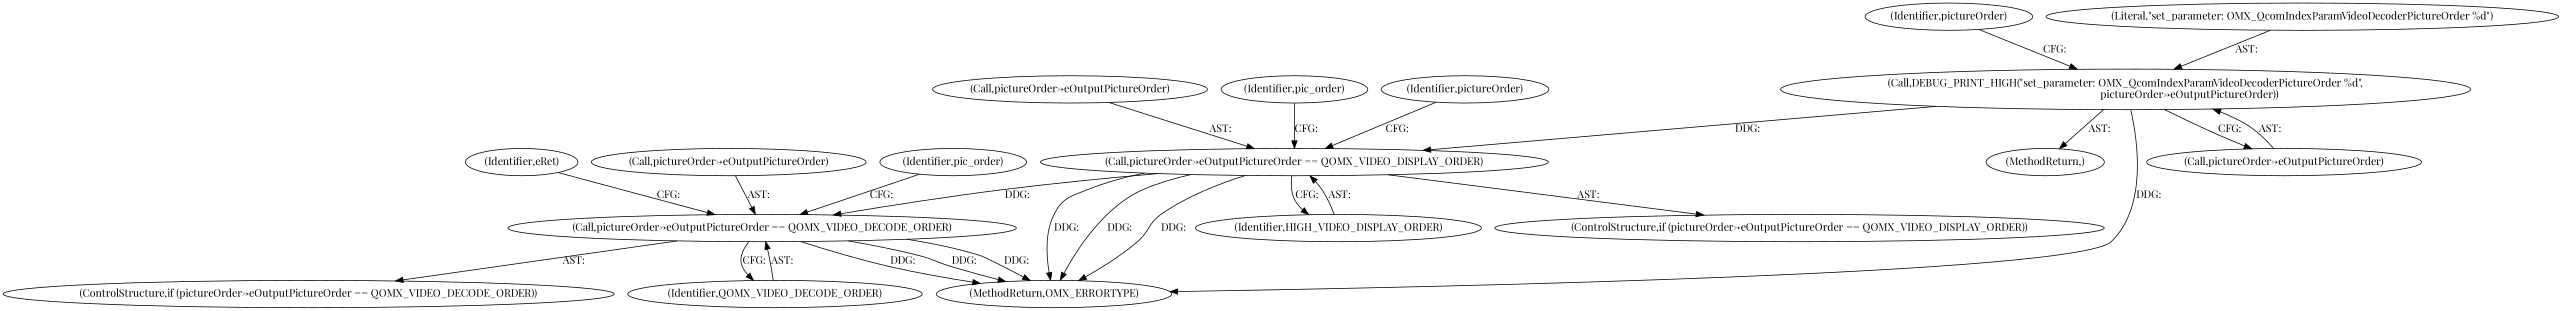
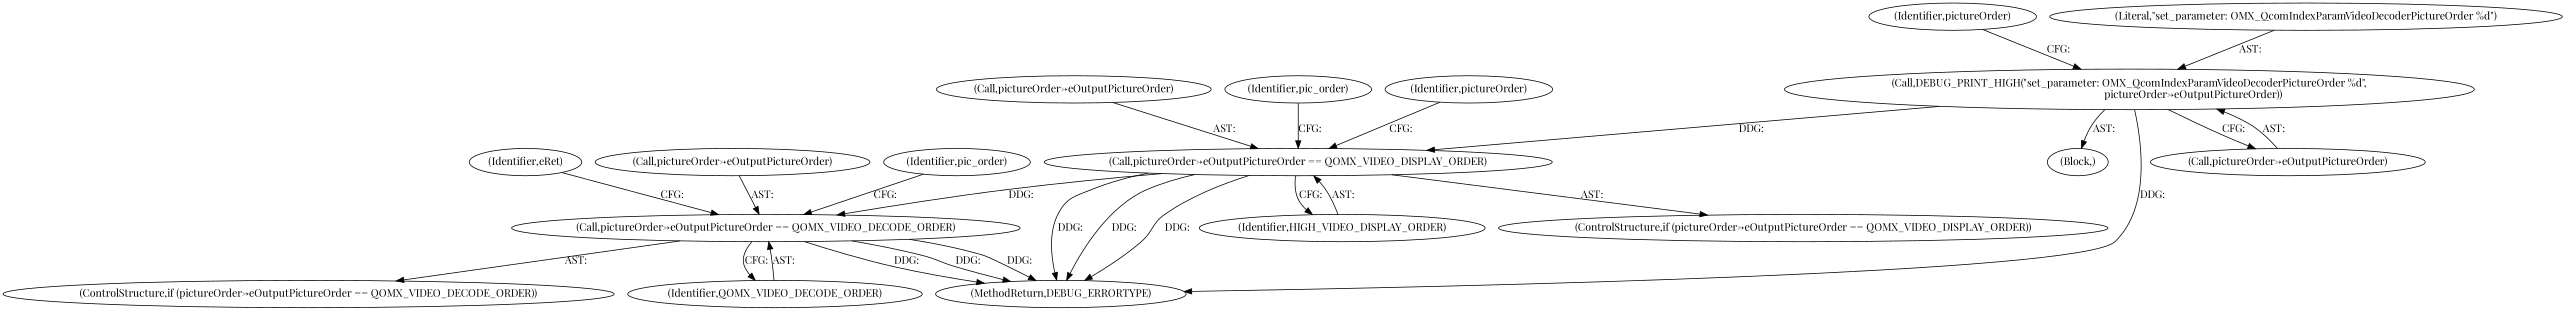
(2045, 162) -> (2078, 162)
(1054, 294) -> (1061, 294)
